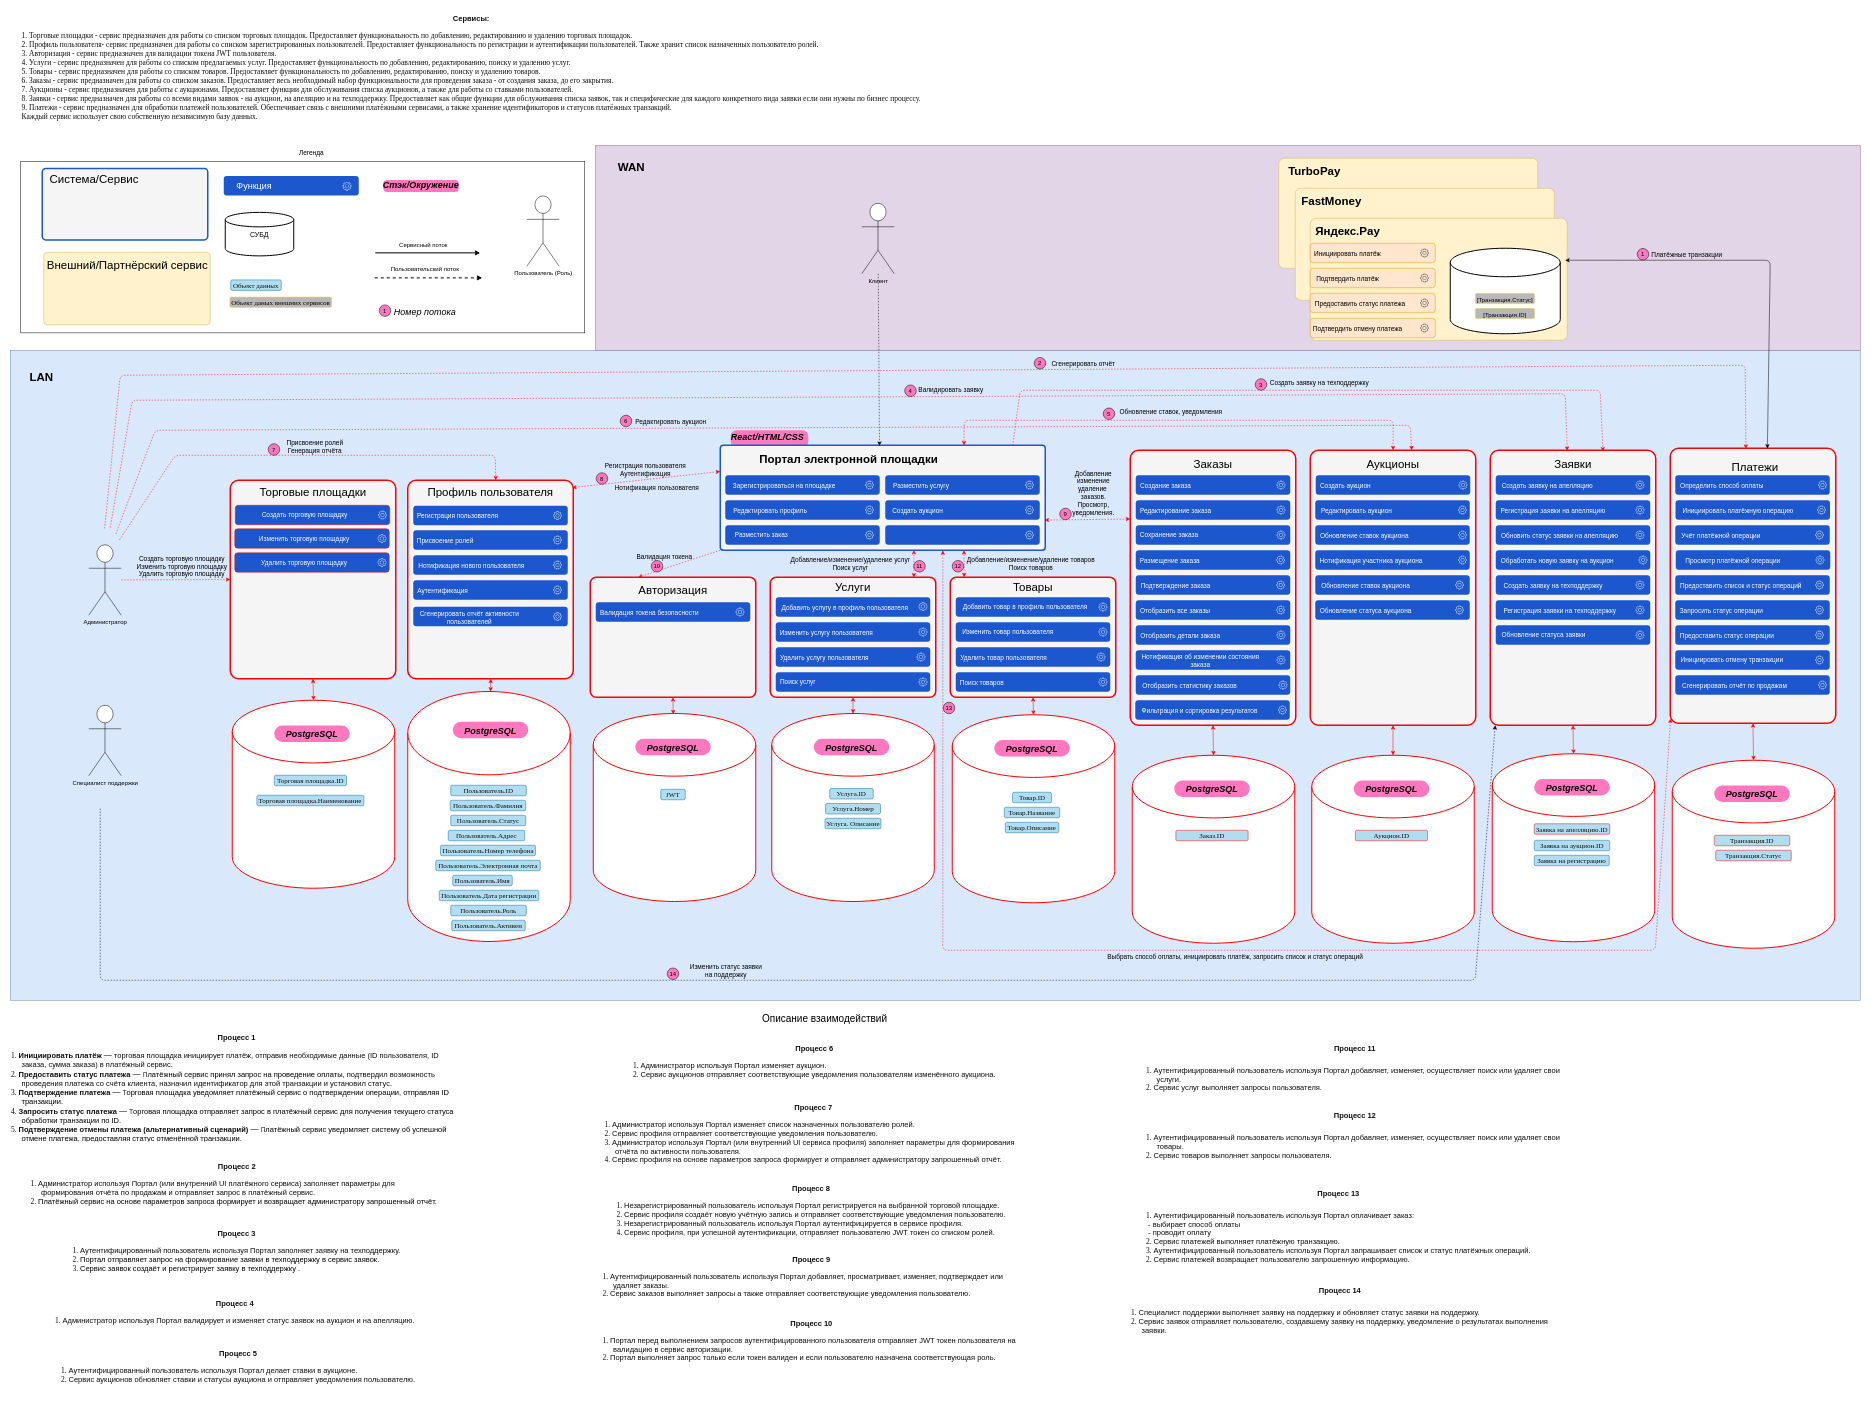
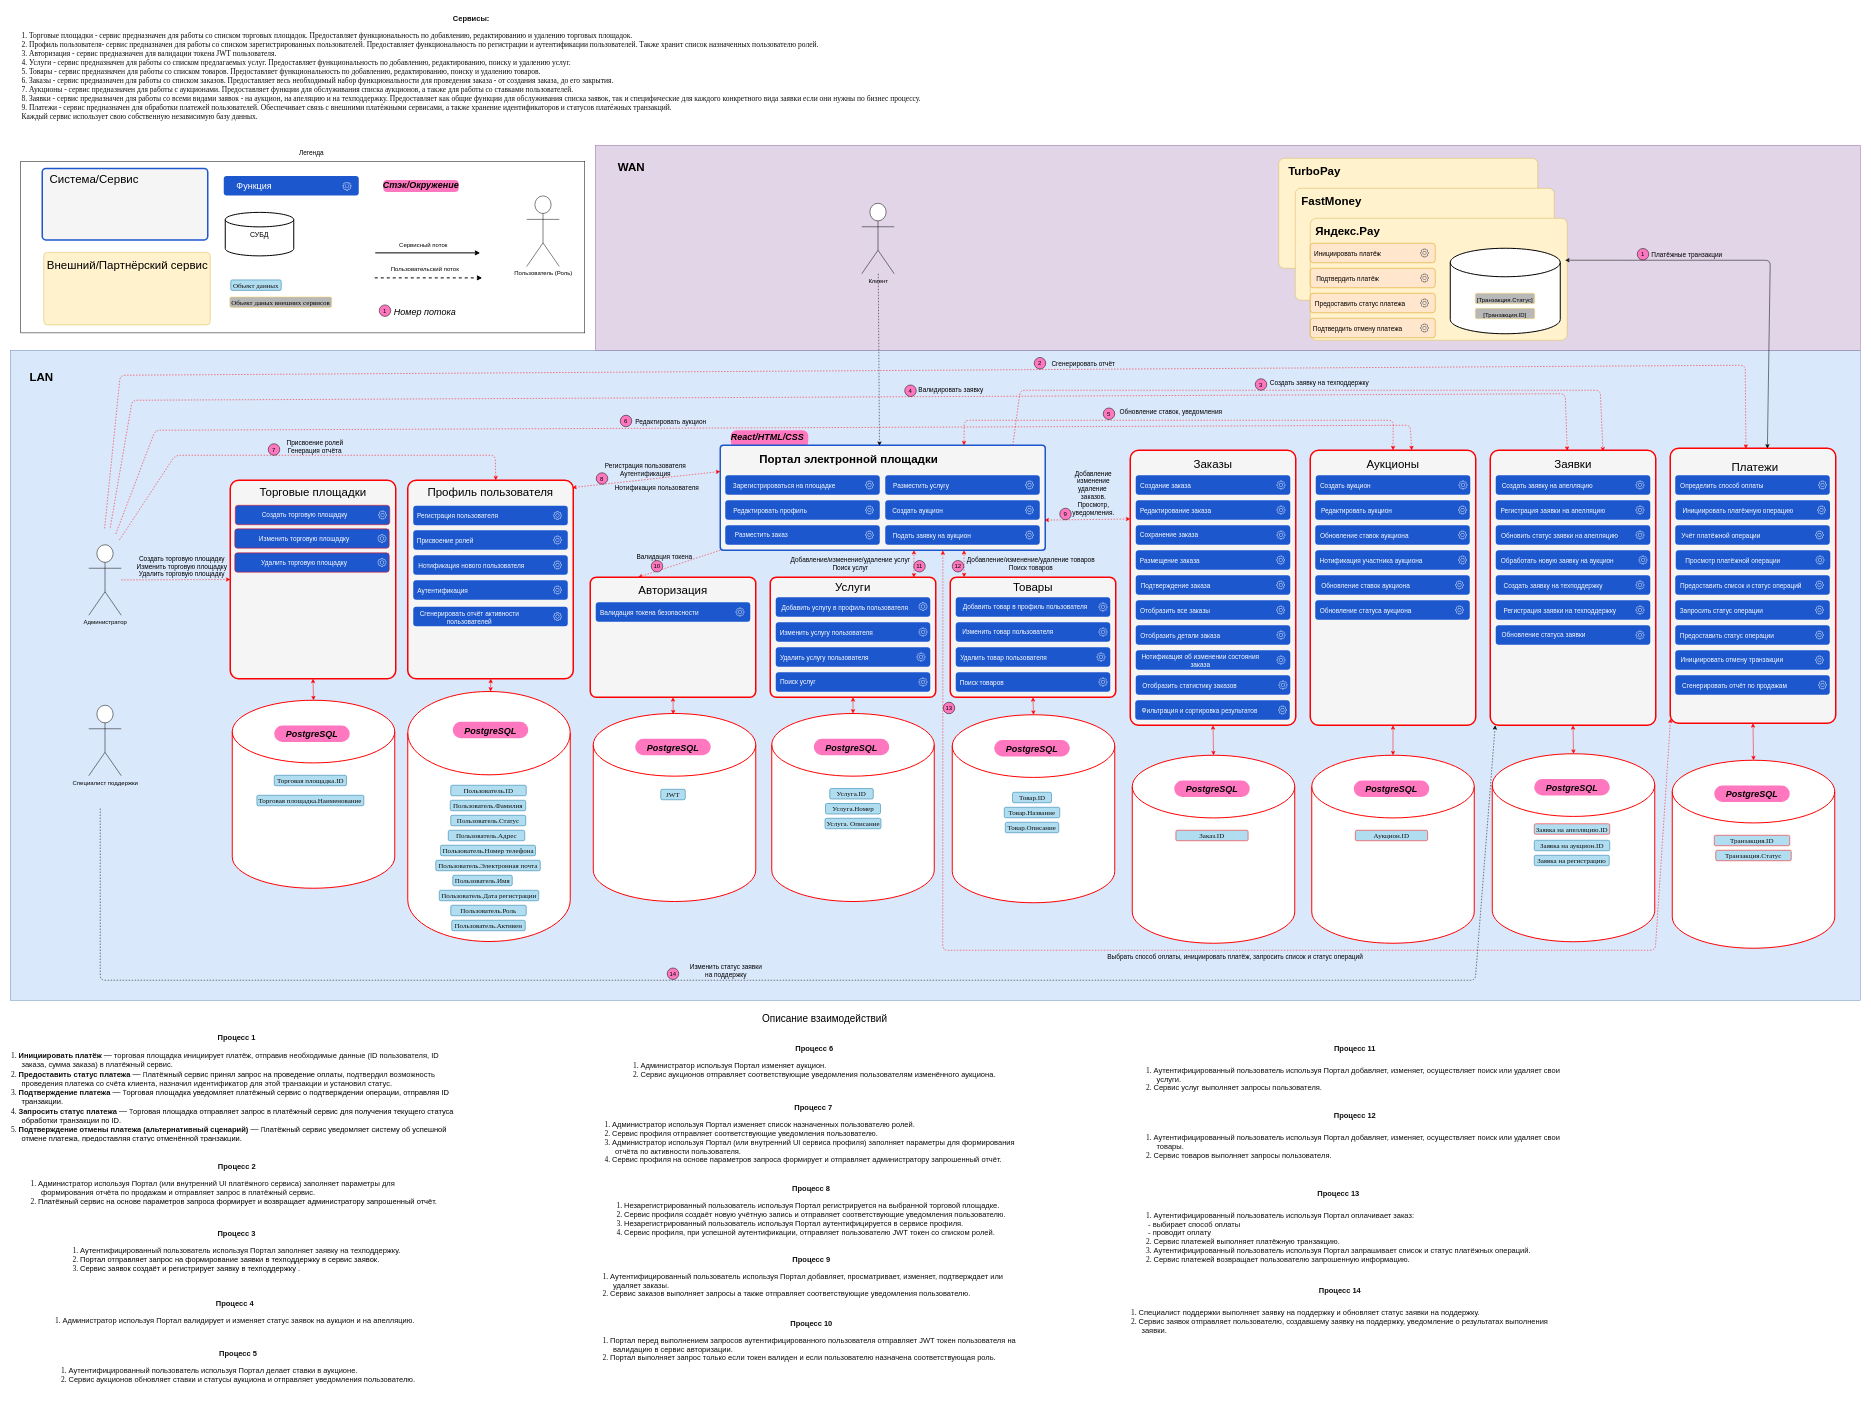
none -> (932, 535)
